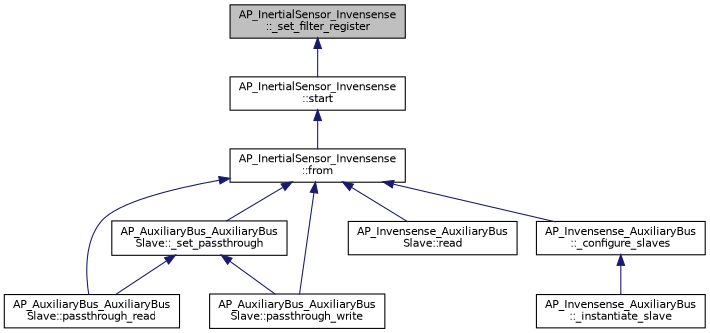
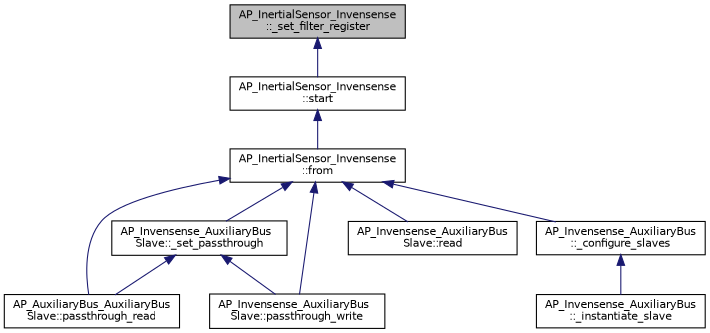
(199, 238) -> (199, 238)
(297, 311) -> (297, 311)
